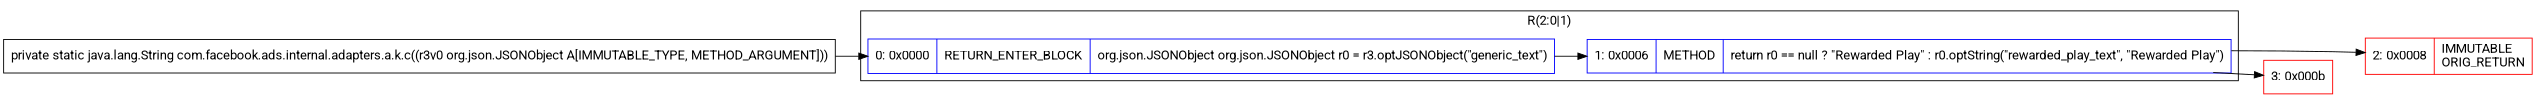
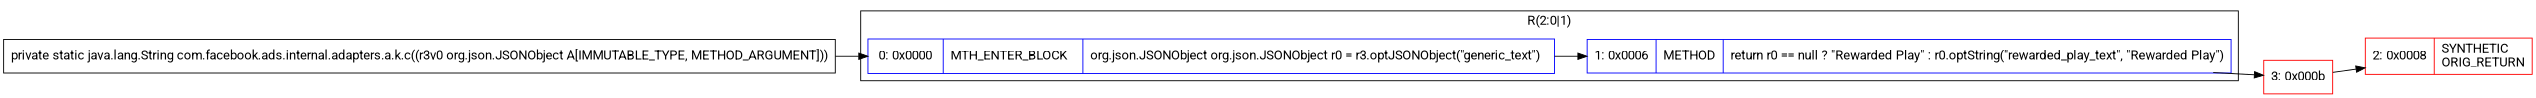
(2477, 49) -> (2475, 49)
(2294, 51) -> (2344, 71)
(1014, 56) -> (1009, 56)
